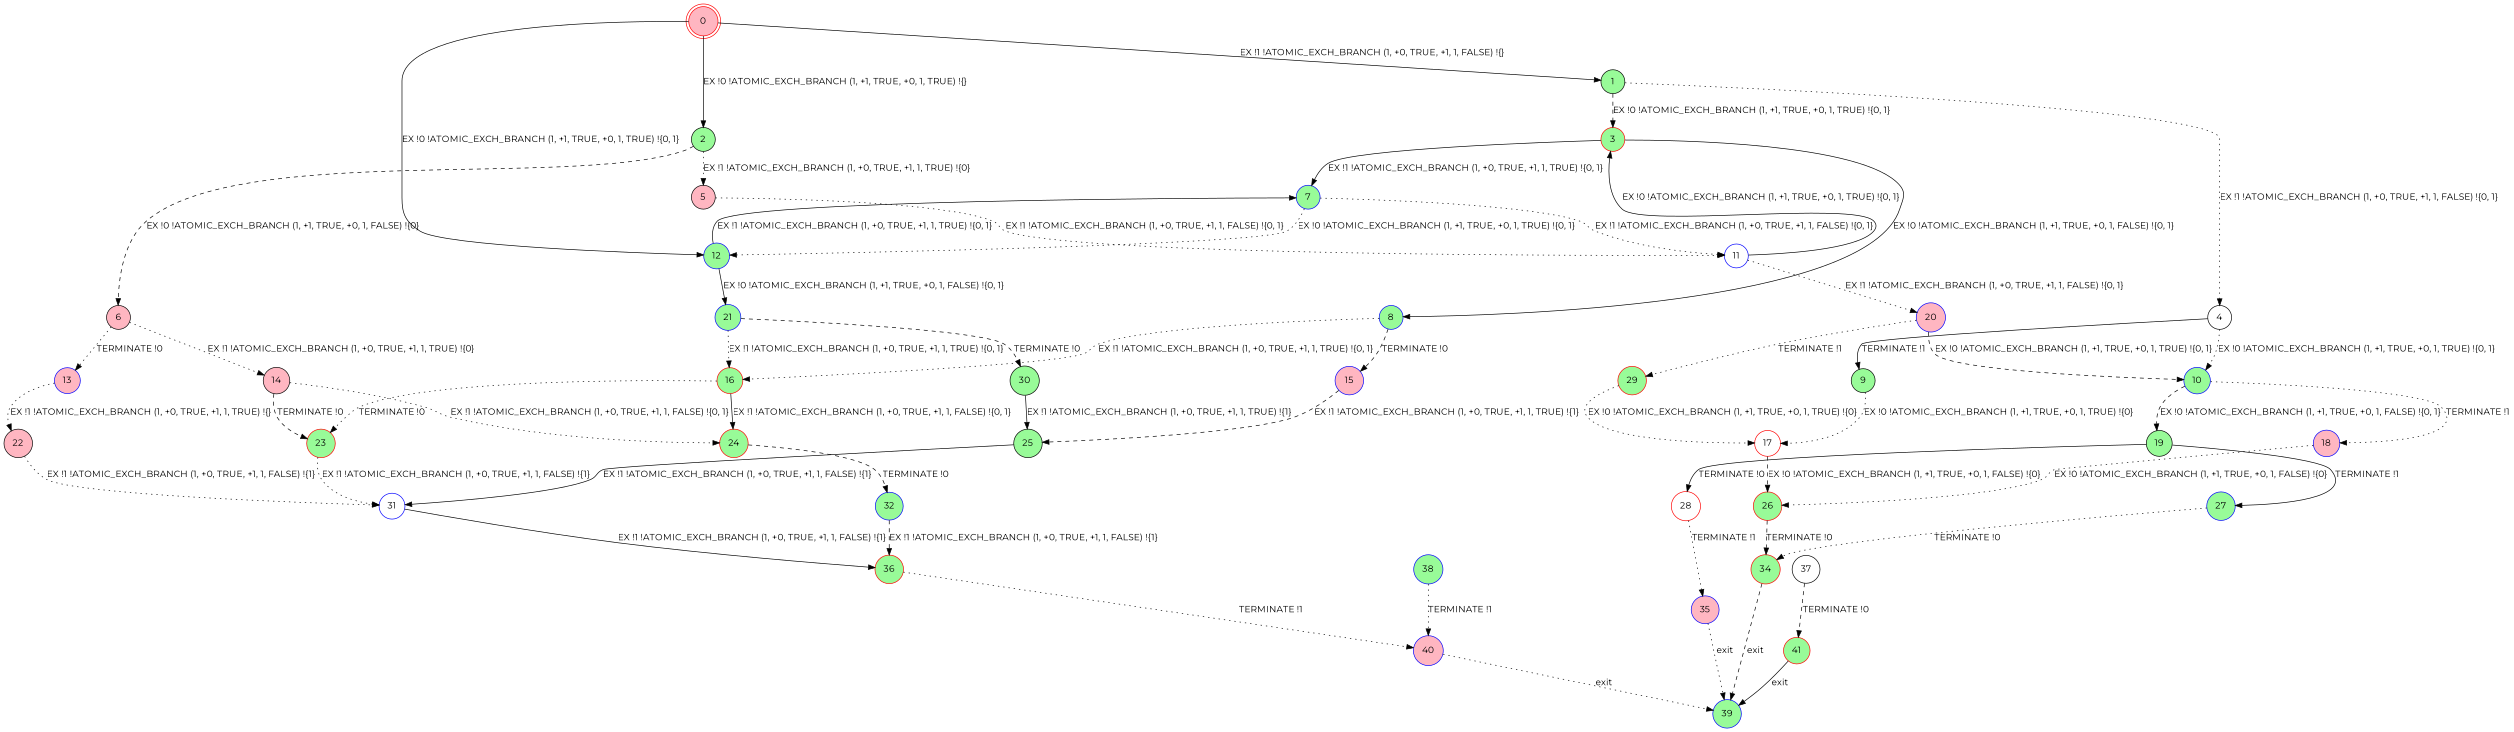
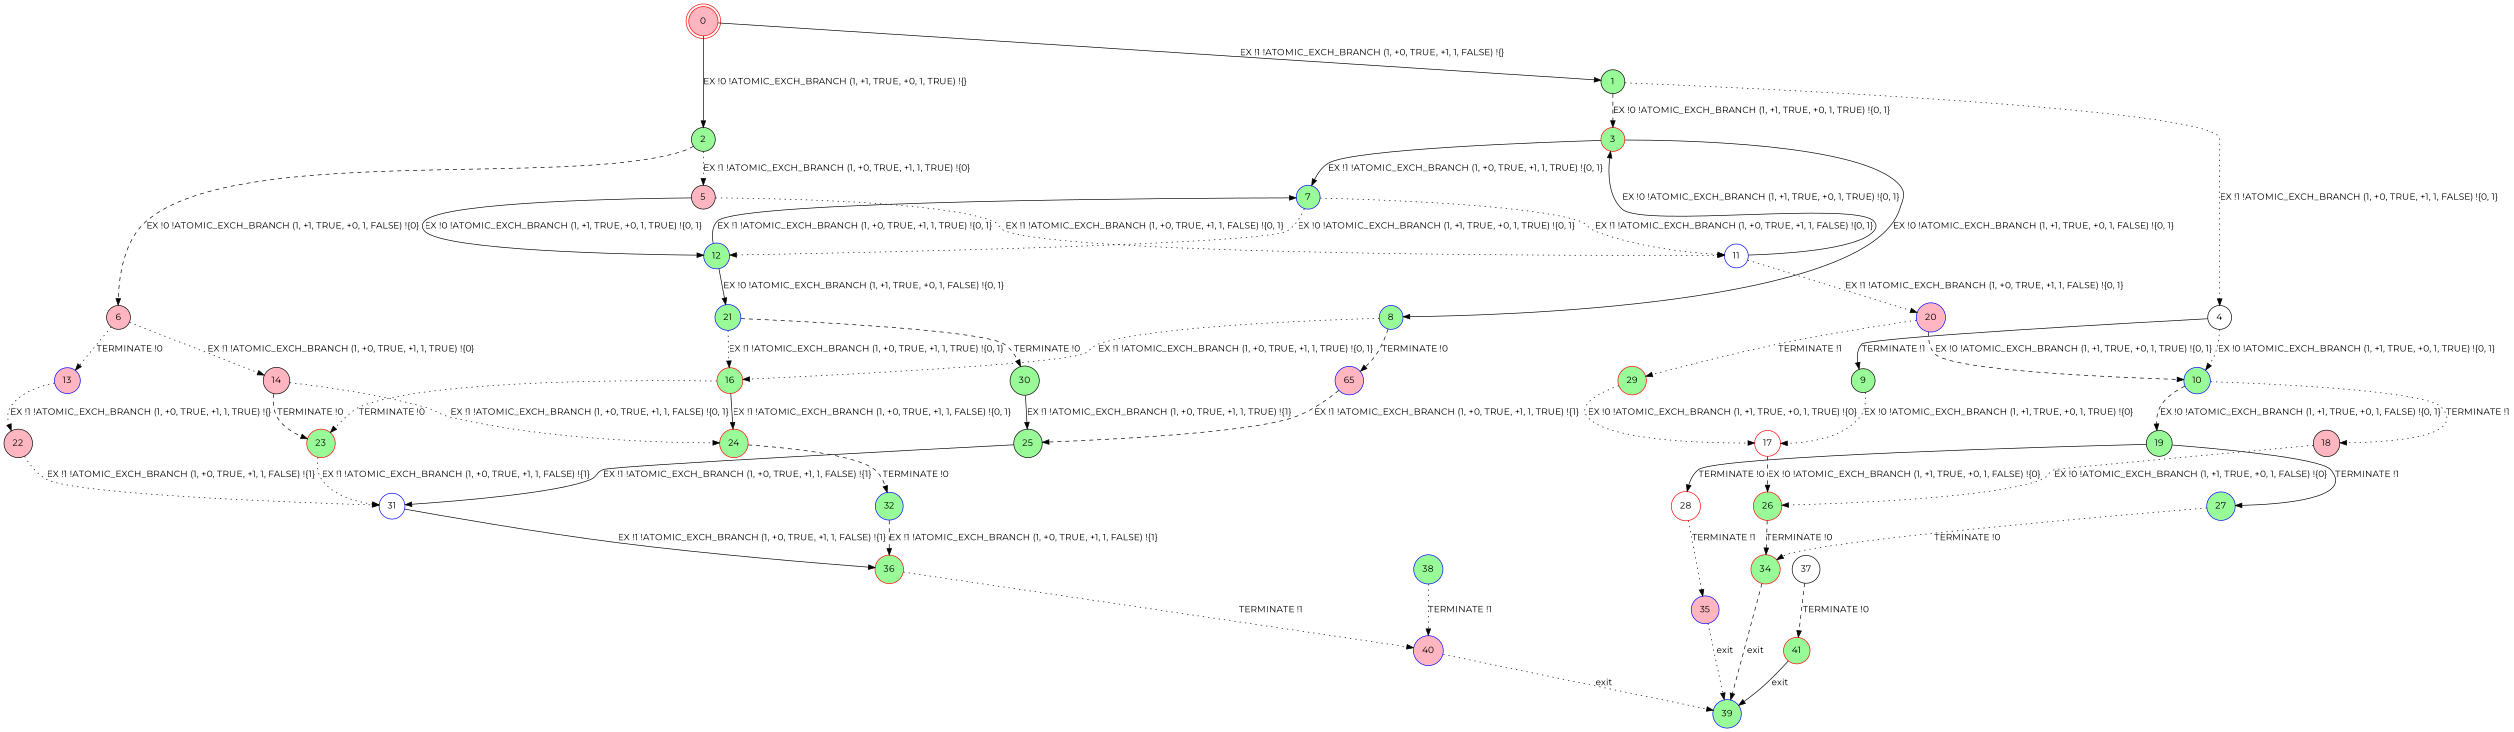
(402, 146) -> (423, 229)
(1349, 381) -> (1349, 381)
(2327, 443) -> (2327, 443)
